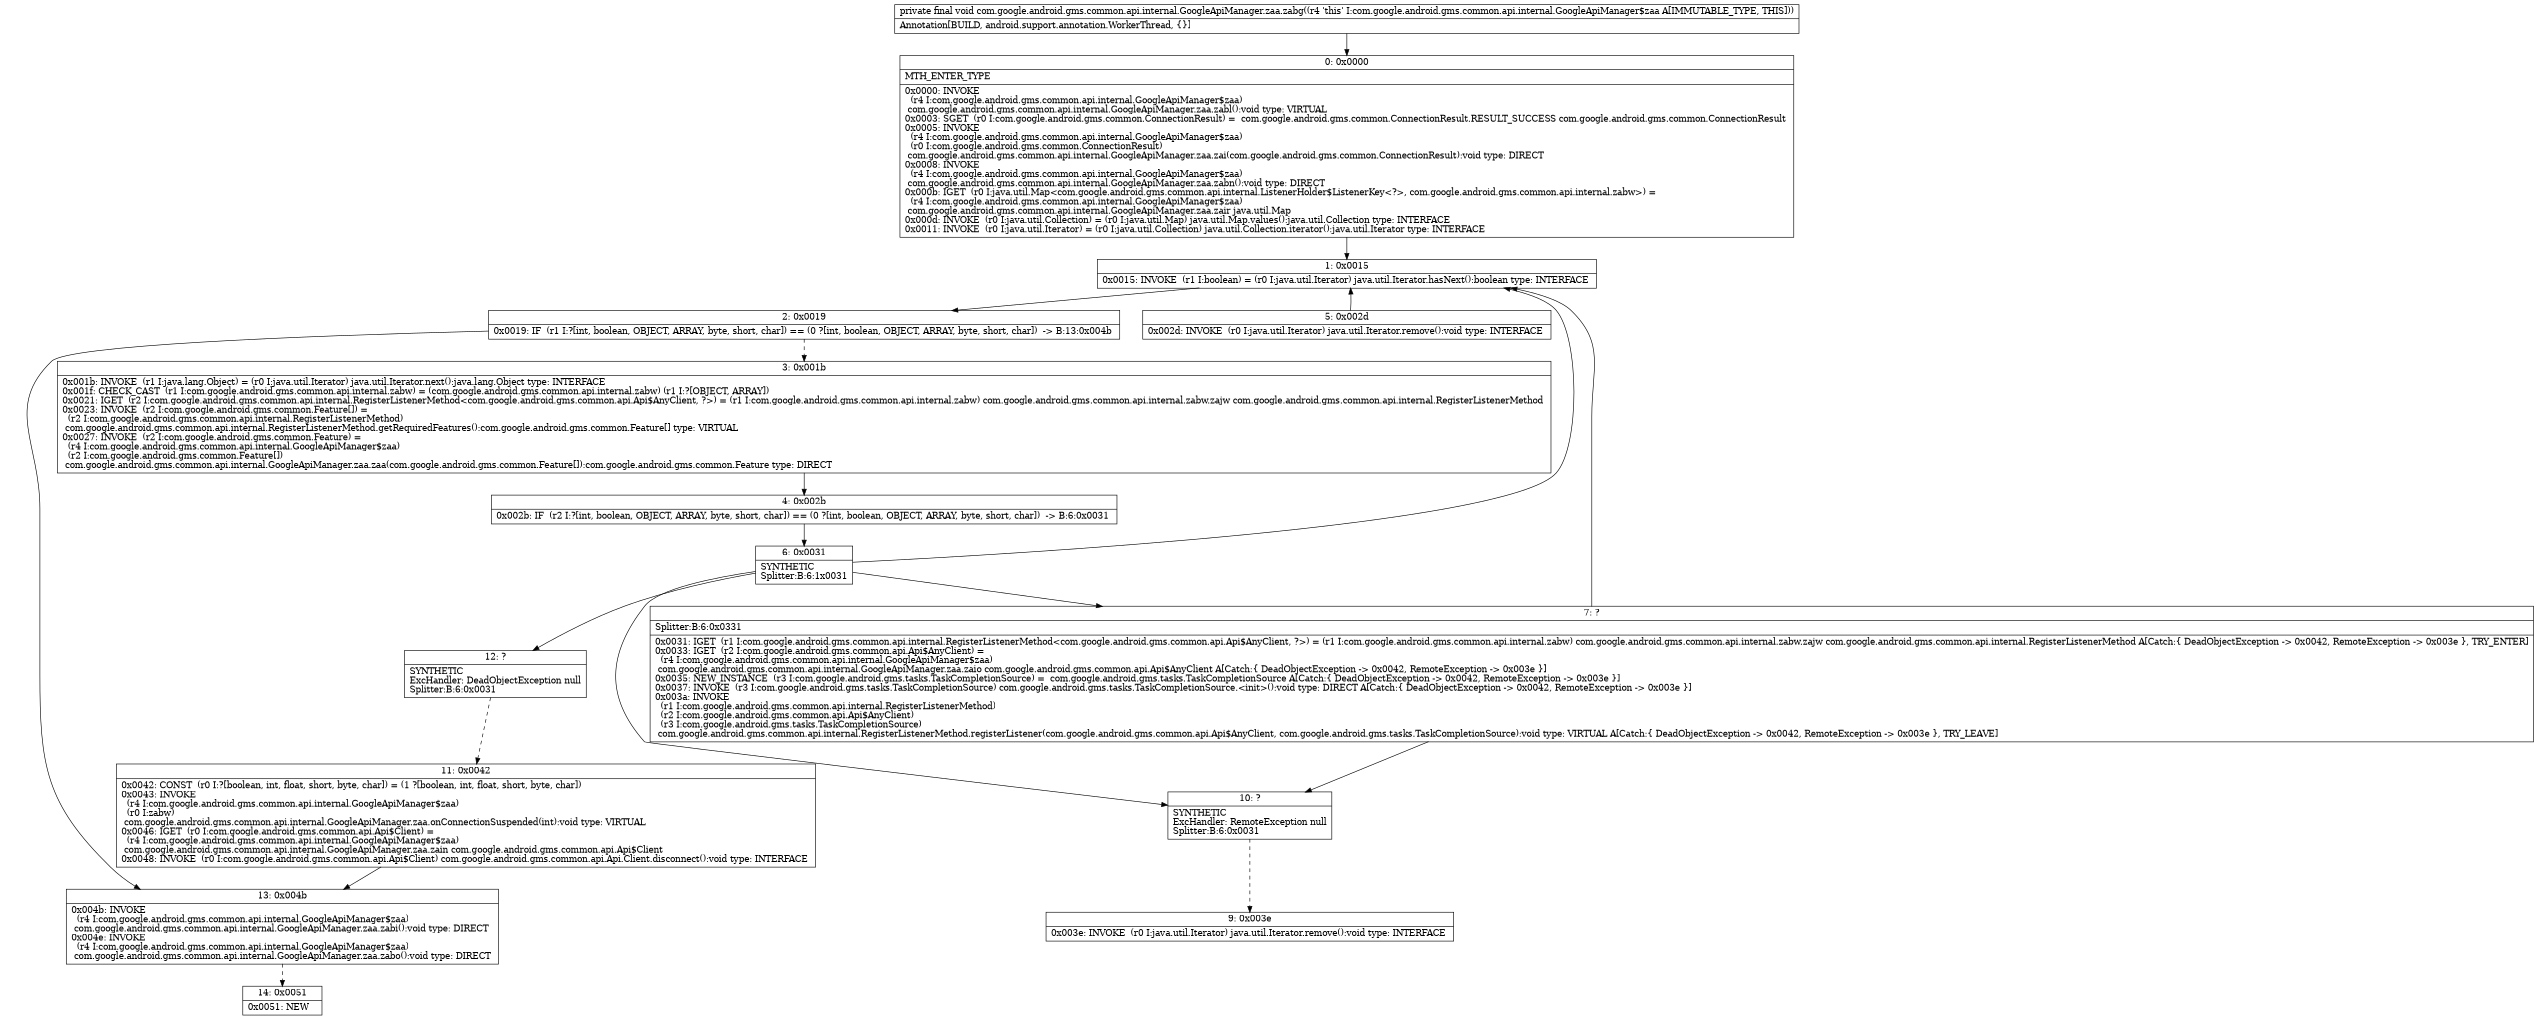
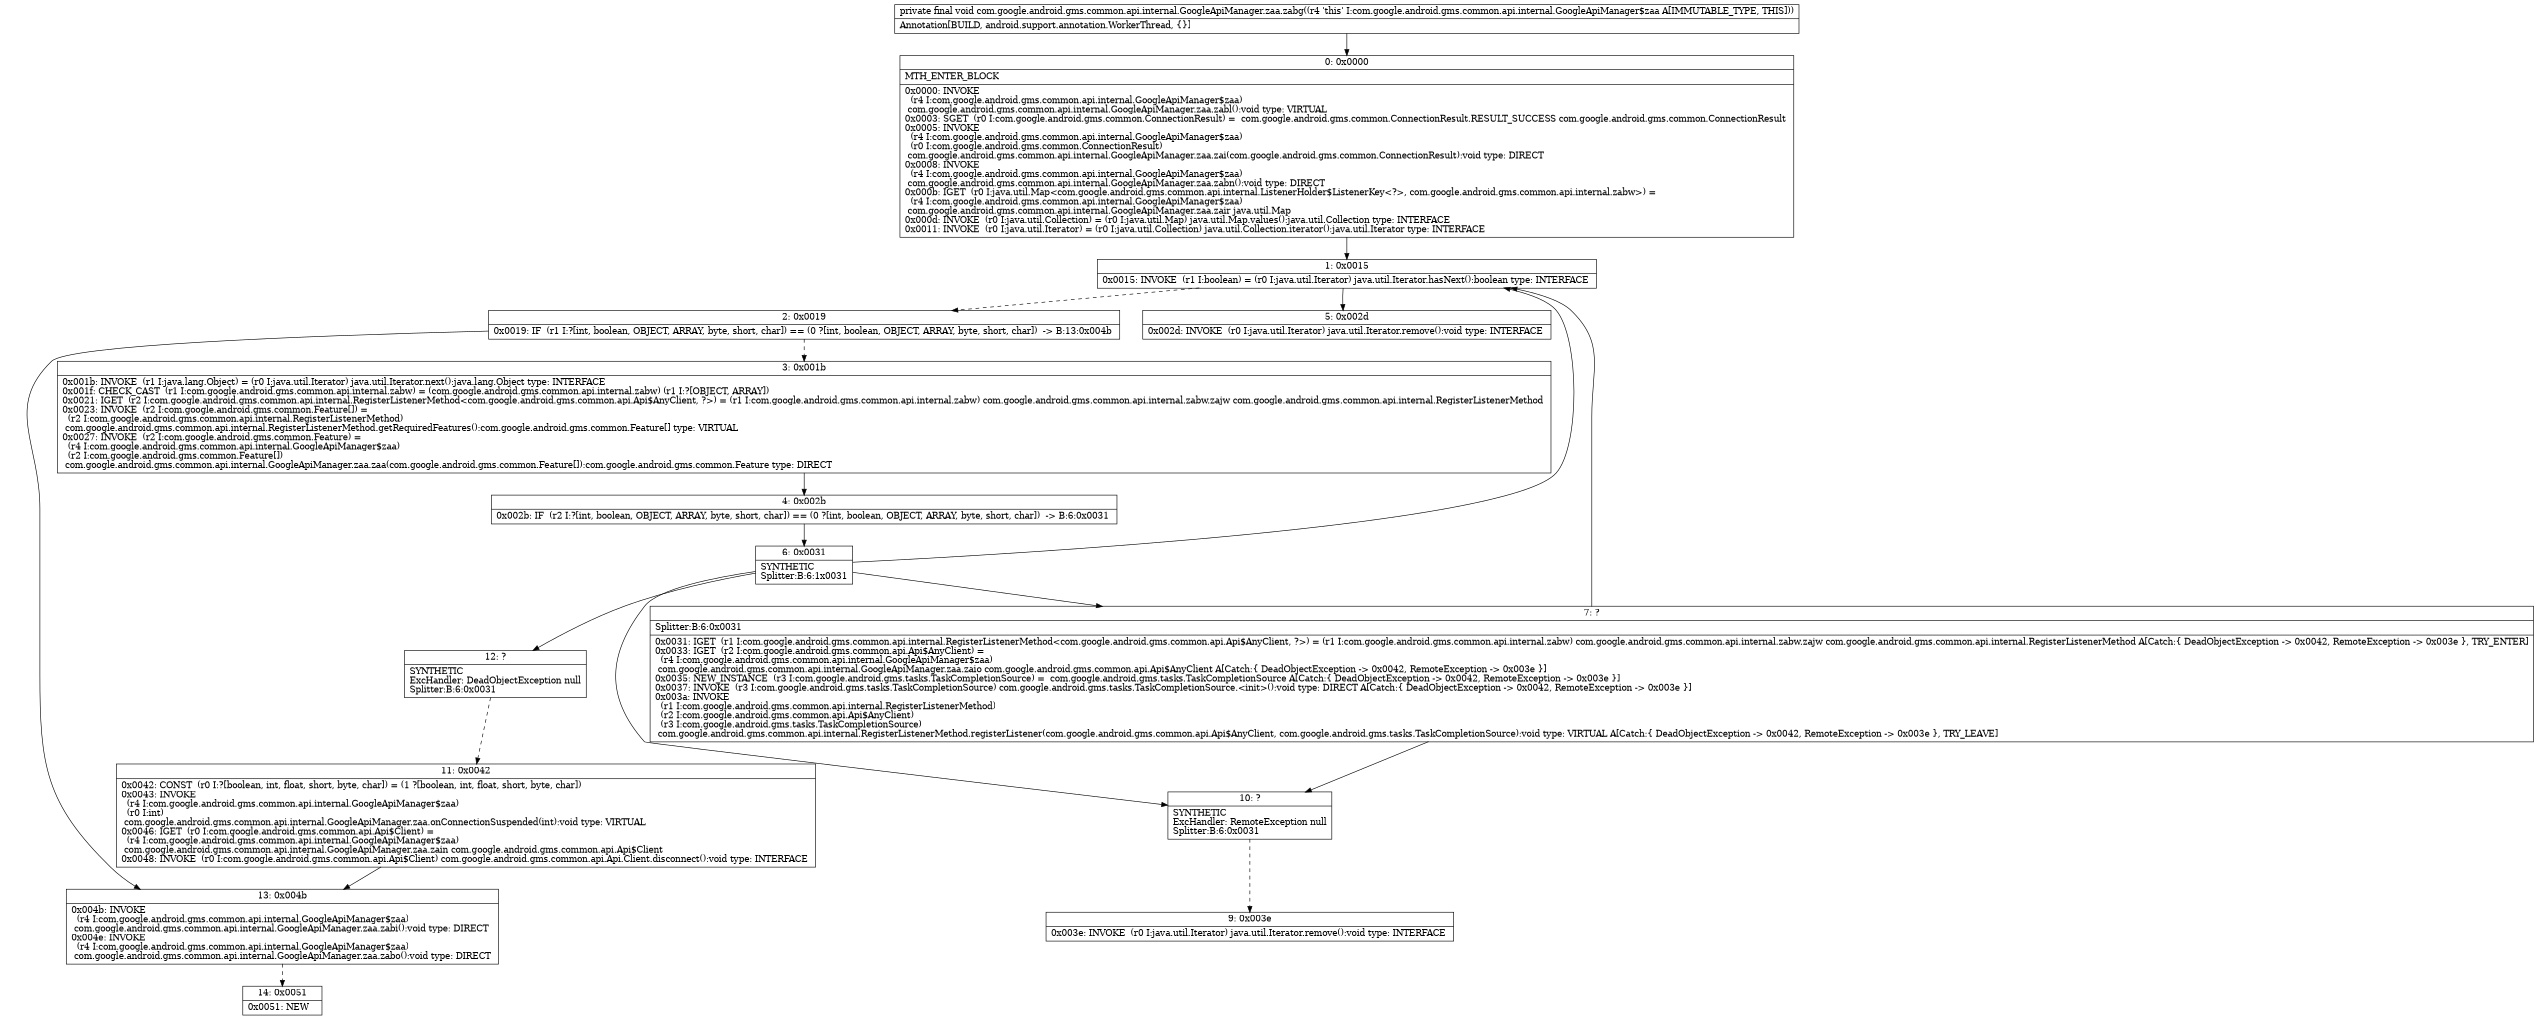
(948, 77) -> (952, 77)
(1079, 299) -> (1079, 299)
(1351, 302) -> (1343, 296)
(699, 627) -> (699, 627)
(148, 813) -> (143, 813)
